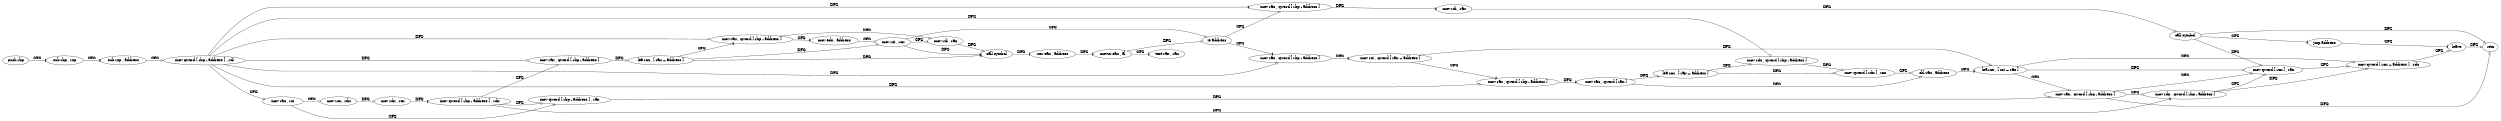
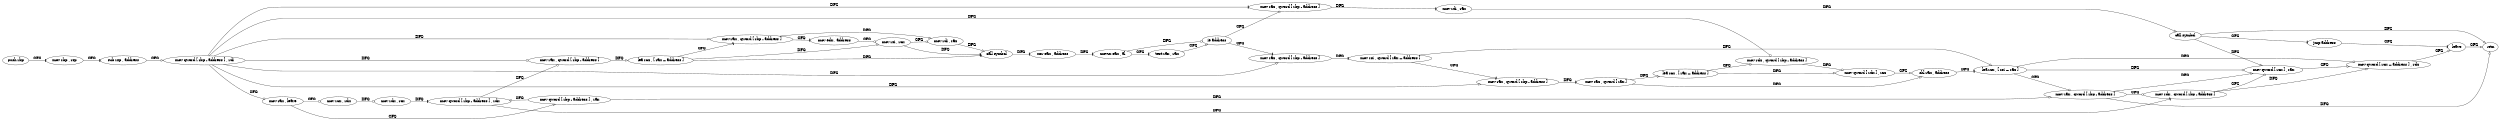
(1055, 30) -> (1194, 49)
(65, 60) -> (65, 60)
(283, 101) -> (283, 101)
(520, 105) -> (520, 100)
